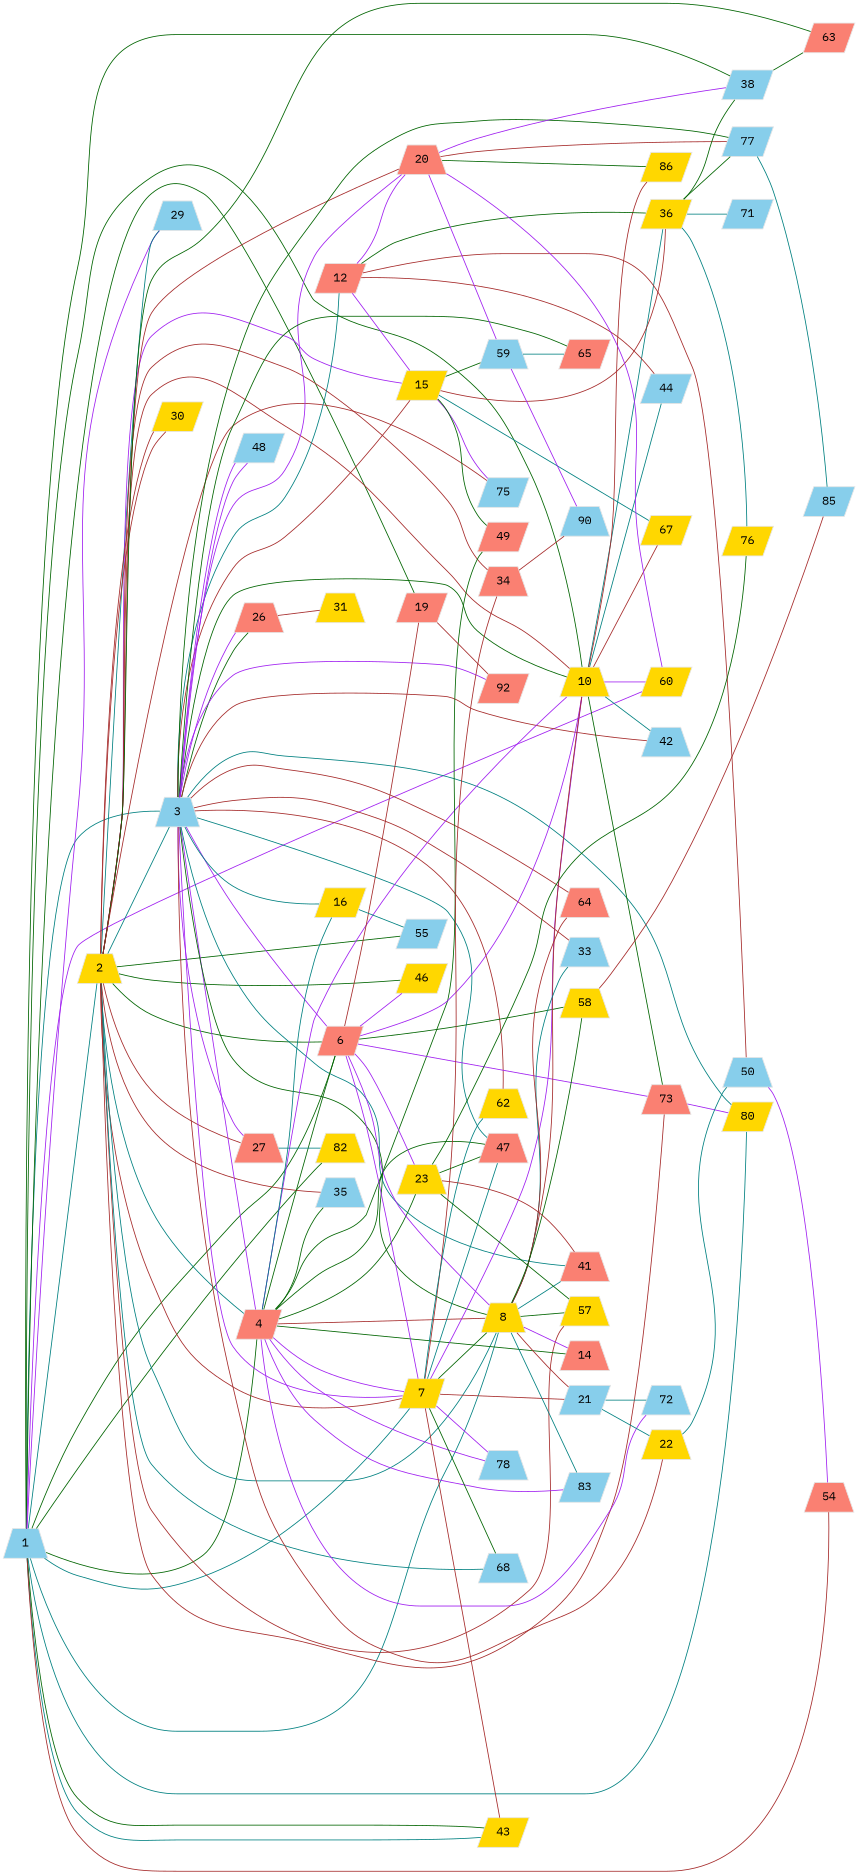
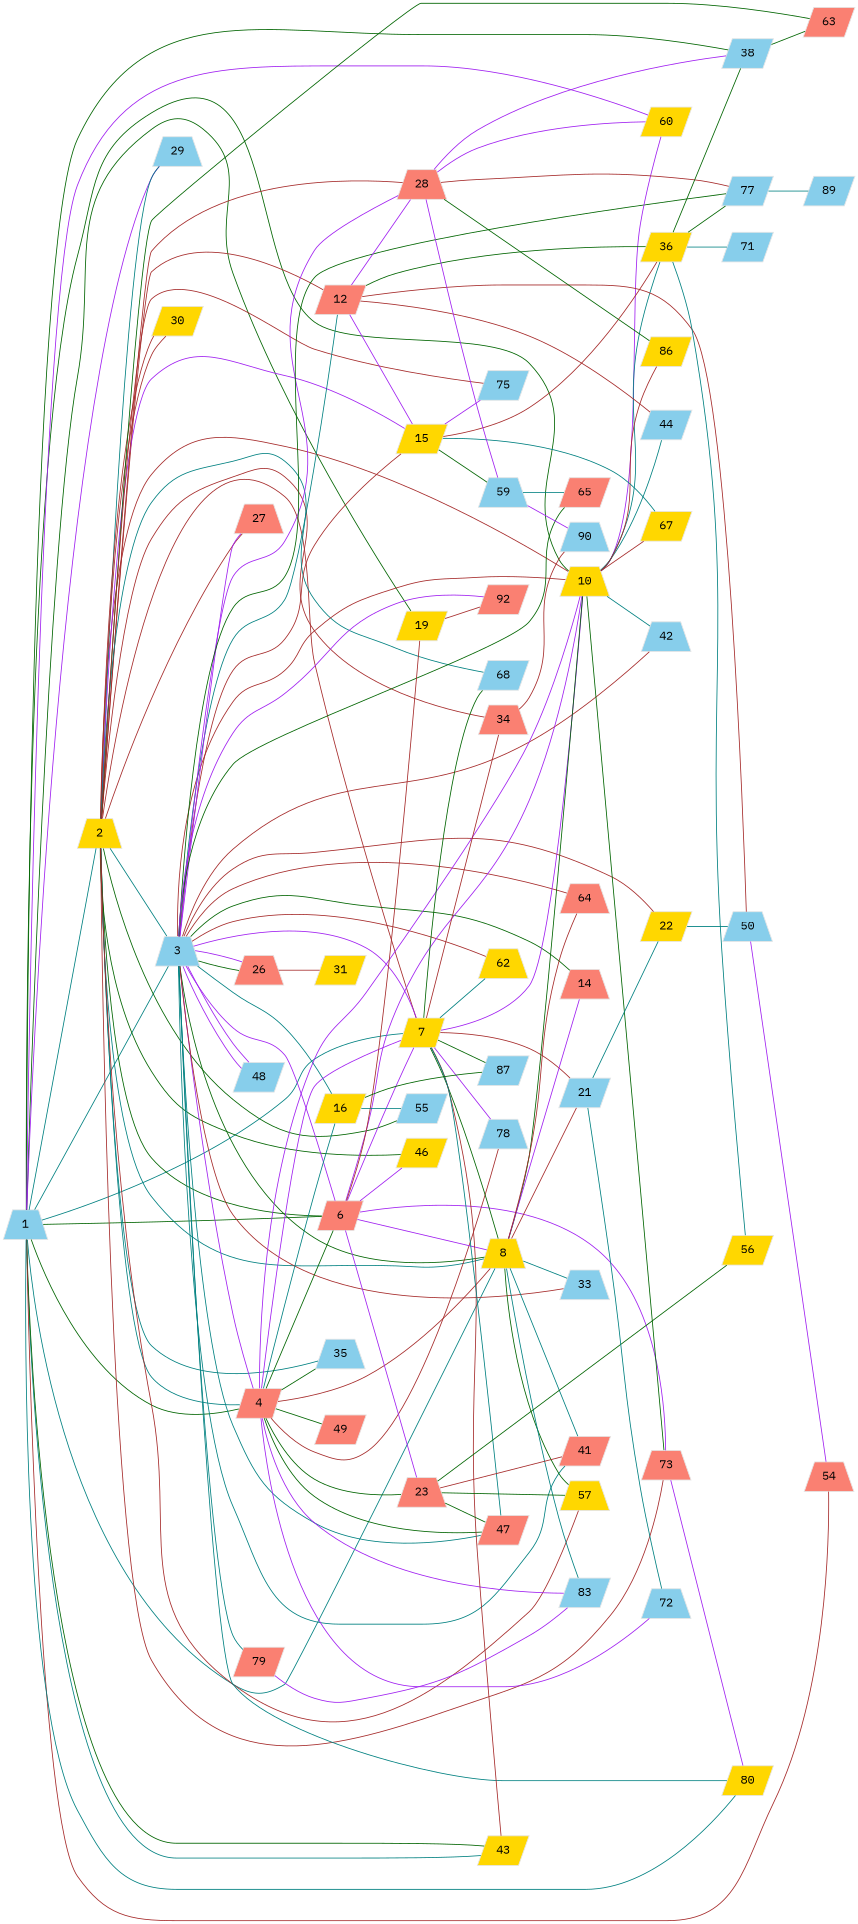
(422, 160) -> (422, 184)
none -> (130, 453)
(461, 456) -> none
(829, 502) -> (829, 191)
(748, 541) -> (748, 1250)
(312, 580) -> (287, 668)
(340, 608) -> (340, 970)
(422, 608) -> (422, 626)
(585, 1003) -> none
none -> (503, 1071)
(552, 1094) -> (554, 919)
(162, 1139) -> (147, 1335)
(340, 1148) -> none
(503, 1148) -> (503, 1530)
(422, 1179) -> (422, 1492)
(585, 1267) -> (585, 1451)
(421, 1340) -> (371, 906)
(367, 1417) -> (426, 1359)
(666, 1445) -> (666, 927)
(503, 1568) -> (503, 675)
none -> (259, 1662)
